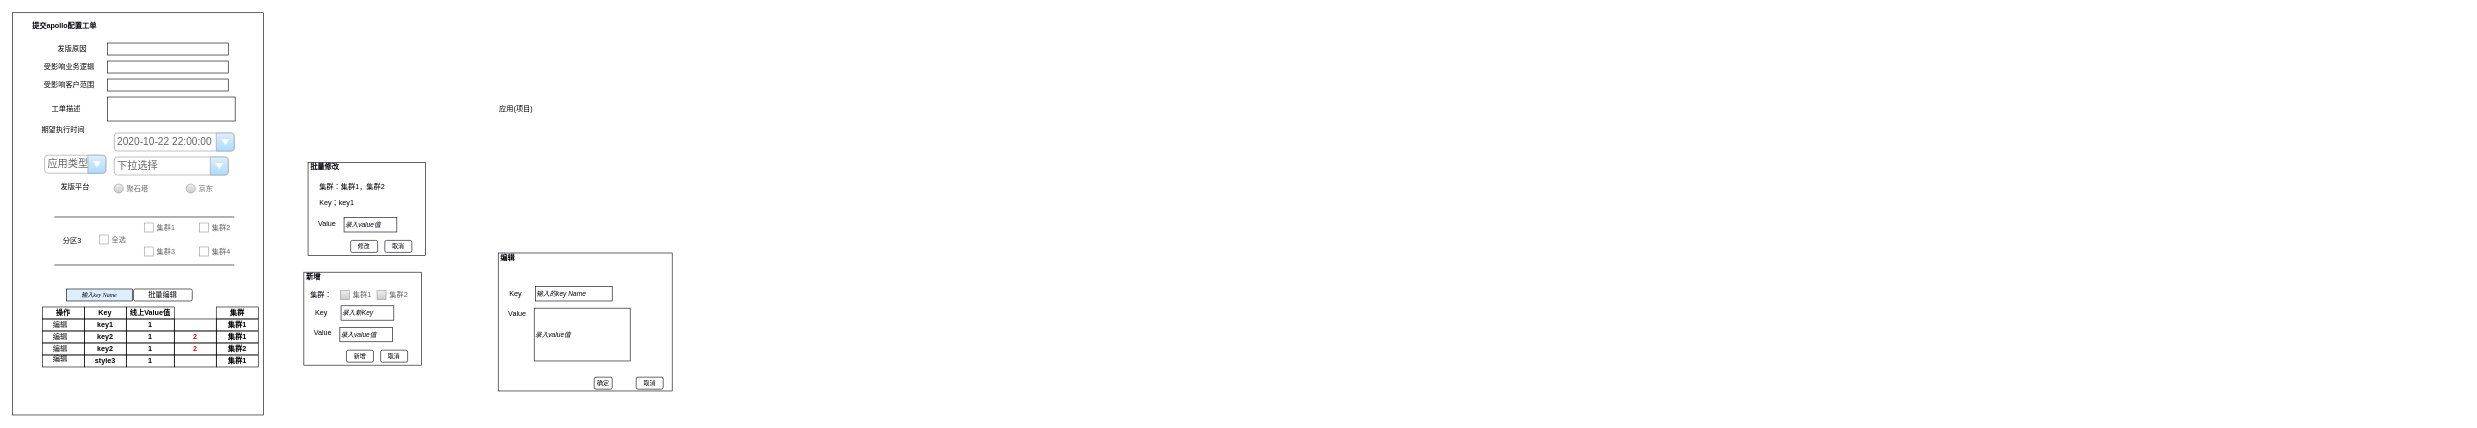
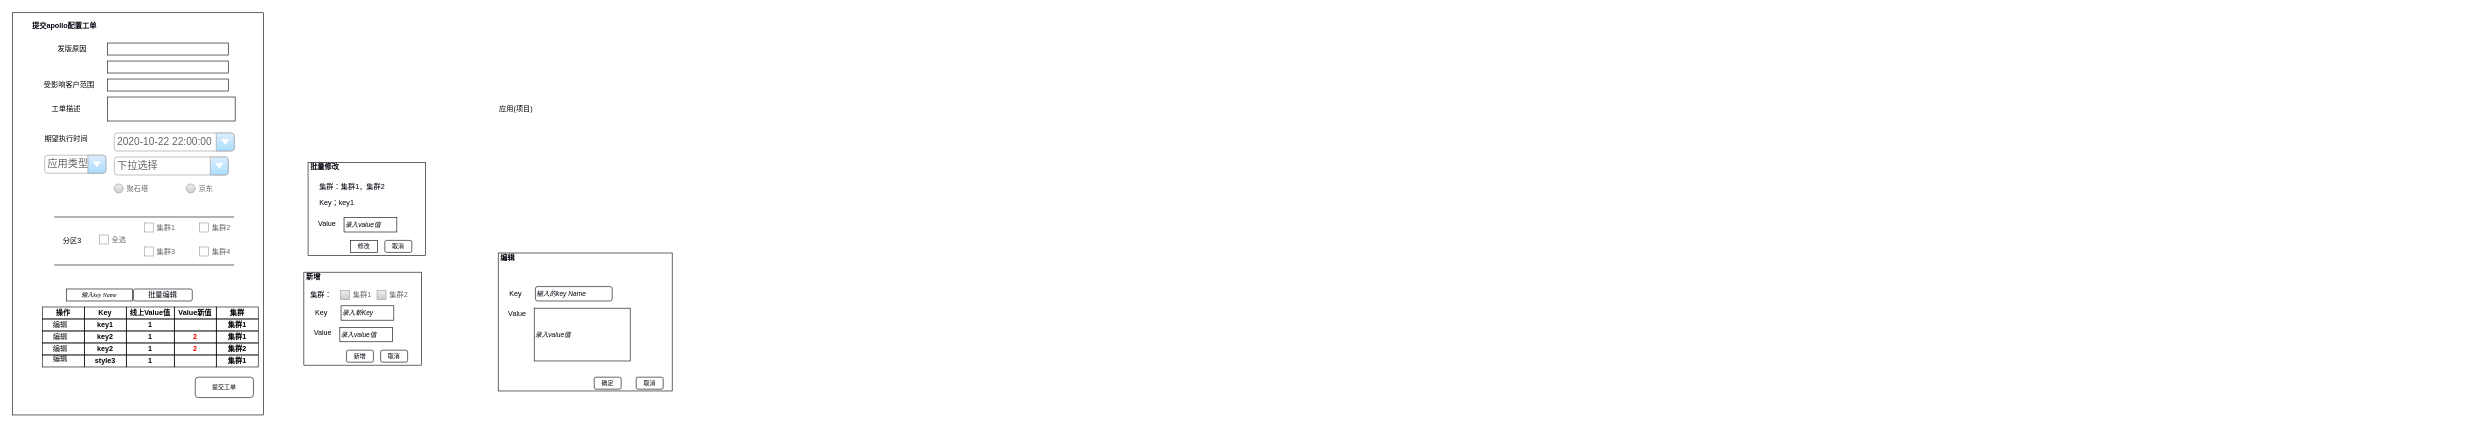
(69, 67) -> none
(63, 130) -> (66, 139)
(75, 187) -> none
(364, 246) -> (364, 246)
(574, 294) -> (574, 294)
(99, 295) -> (99, 295)
none -> (195, 313)
(603, 383) -> (608, 383)
none -> (224, 387)
